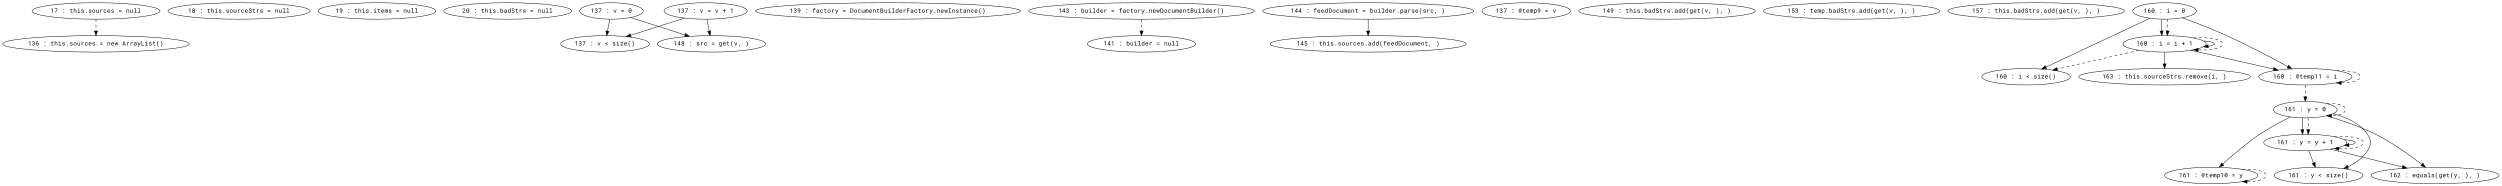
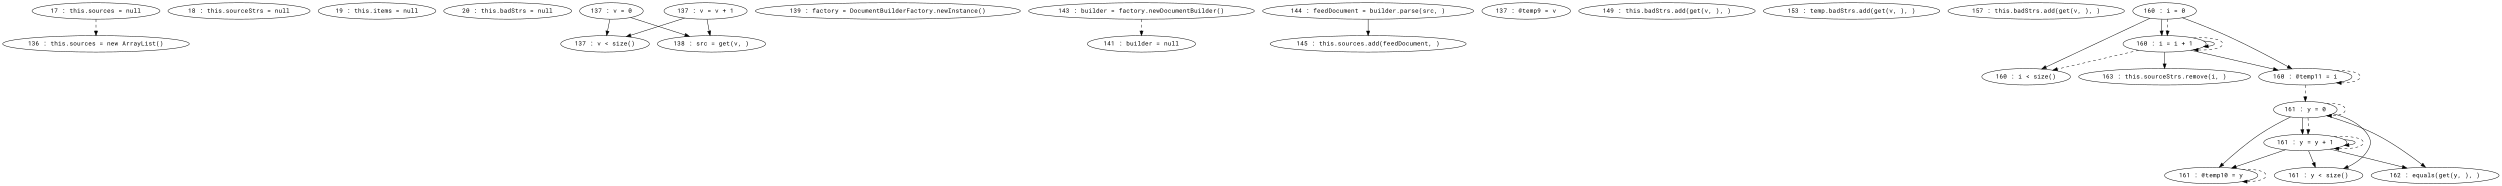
(712, 44) -> (712, 44)
none -> (2261, 158)
